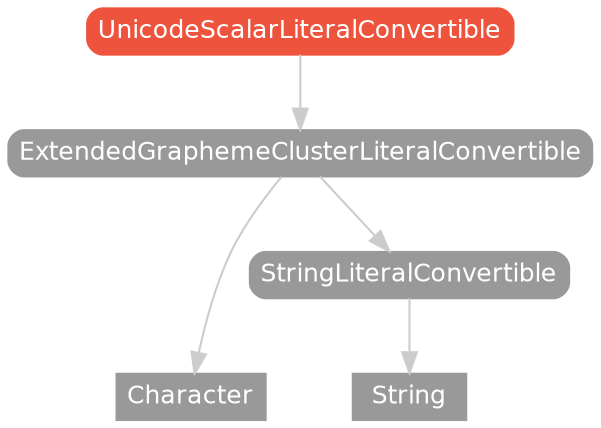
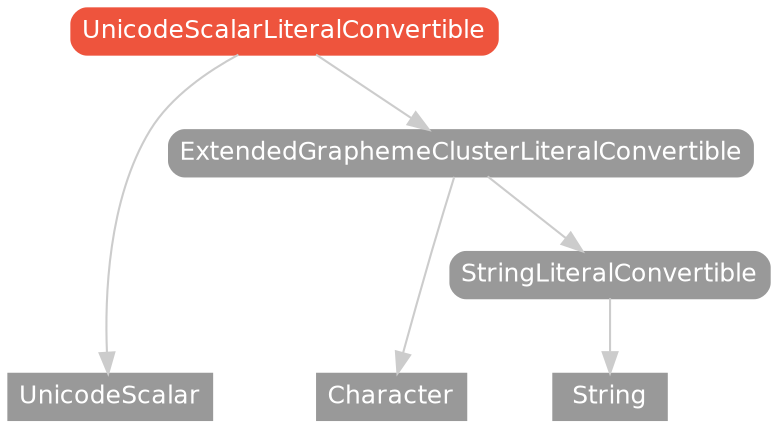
none -> (110, 397)
